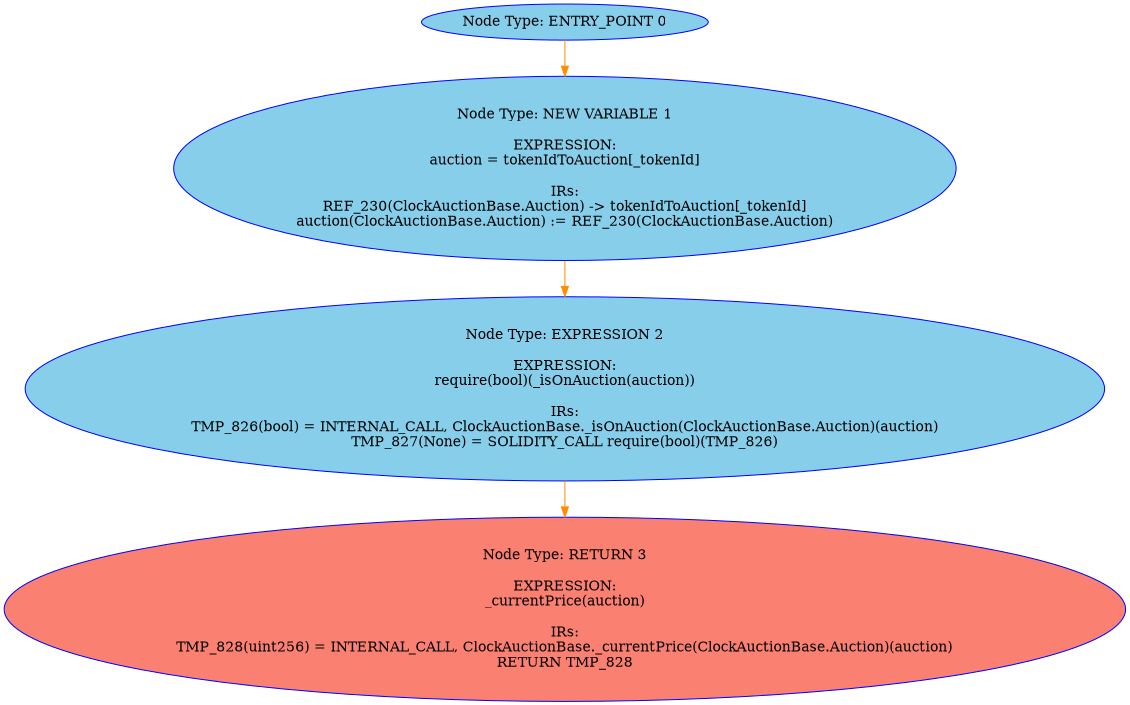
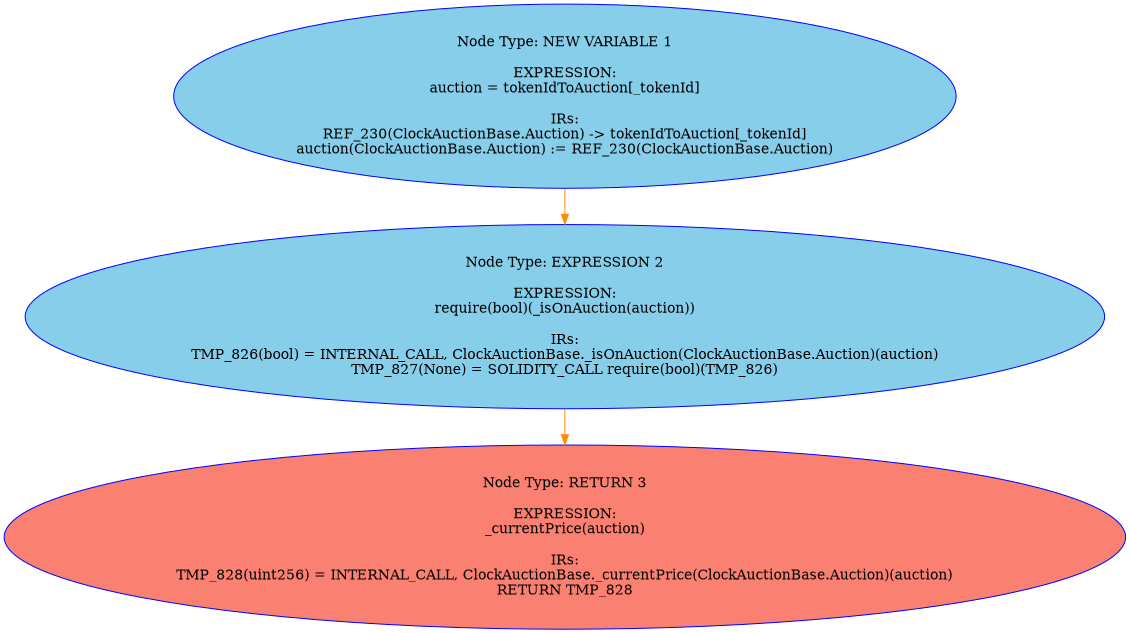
(565, 22) -> none
